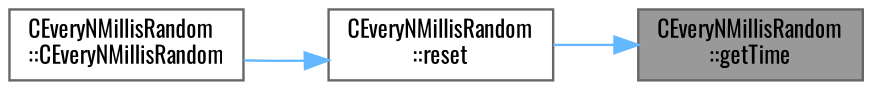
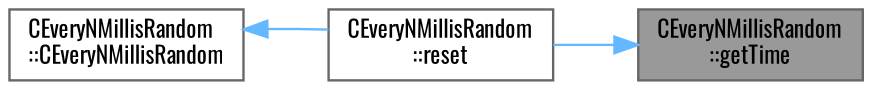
(274, 61) -> (298, 29)
